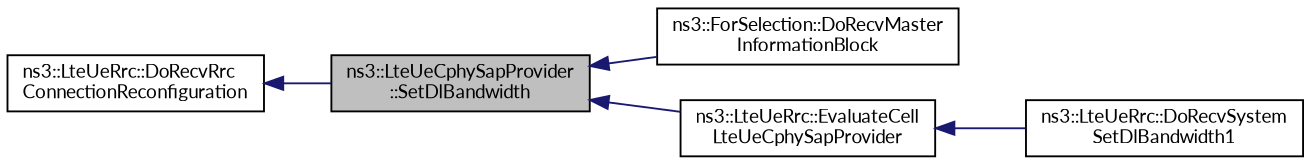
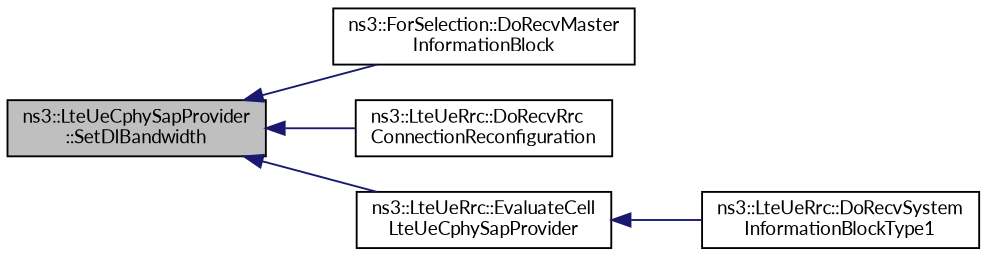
(307, 83) -> (320, 128)
(1165, 128) -> (841, 220)
